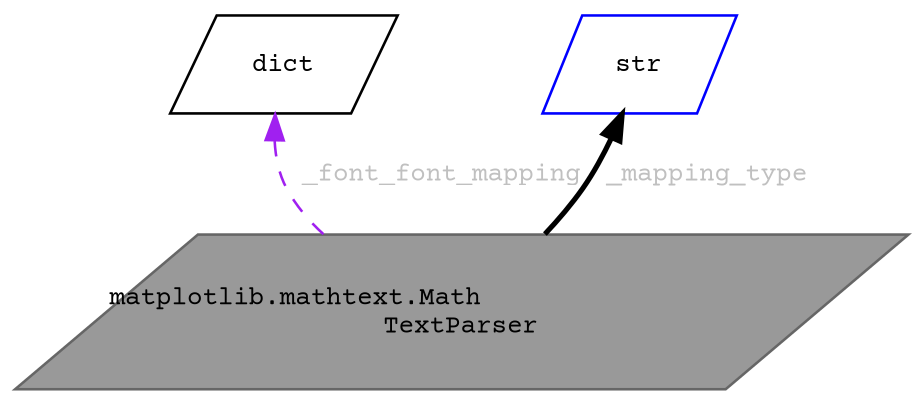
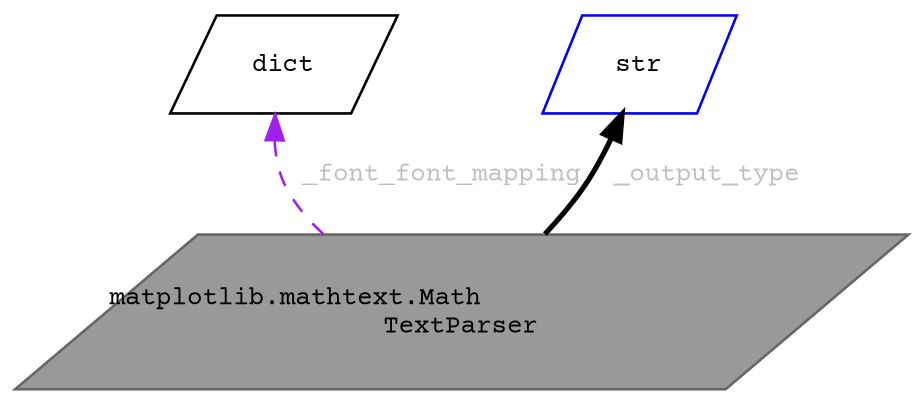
(700, 174) -> (700, 174)
